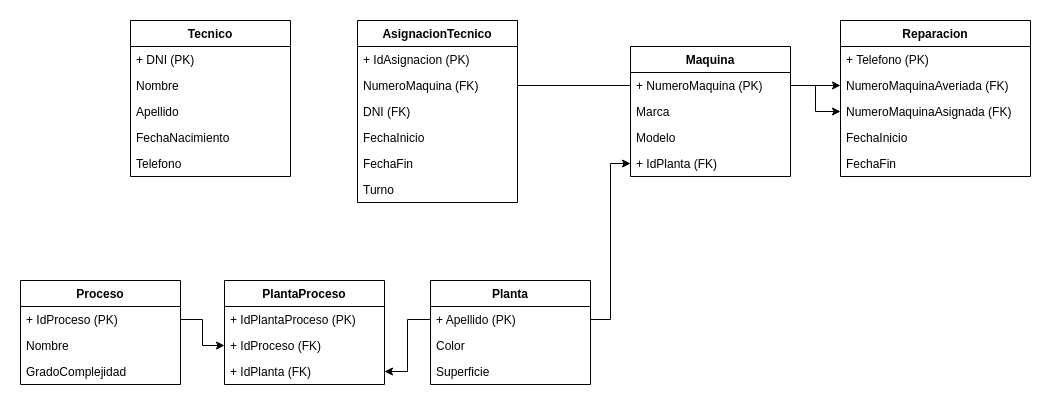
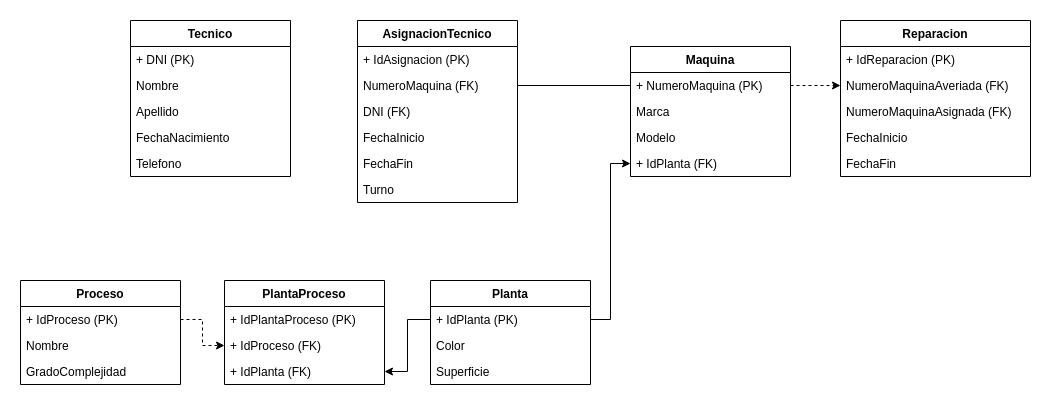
(892, 60) -> (905, 60)
(825, 86) -> (825, 86)
(816, 109) -> none
(479, 320) -> (482, 320)
(203, 329) -> (203, 329)
